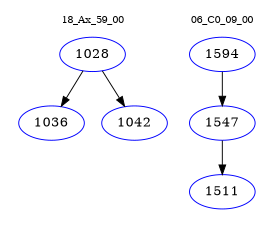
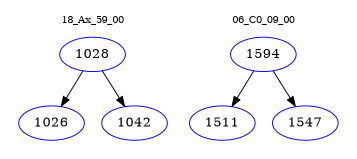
(52, 123) -> (52, 123)
(222, 153) -> (245, 84)
